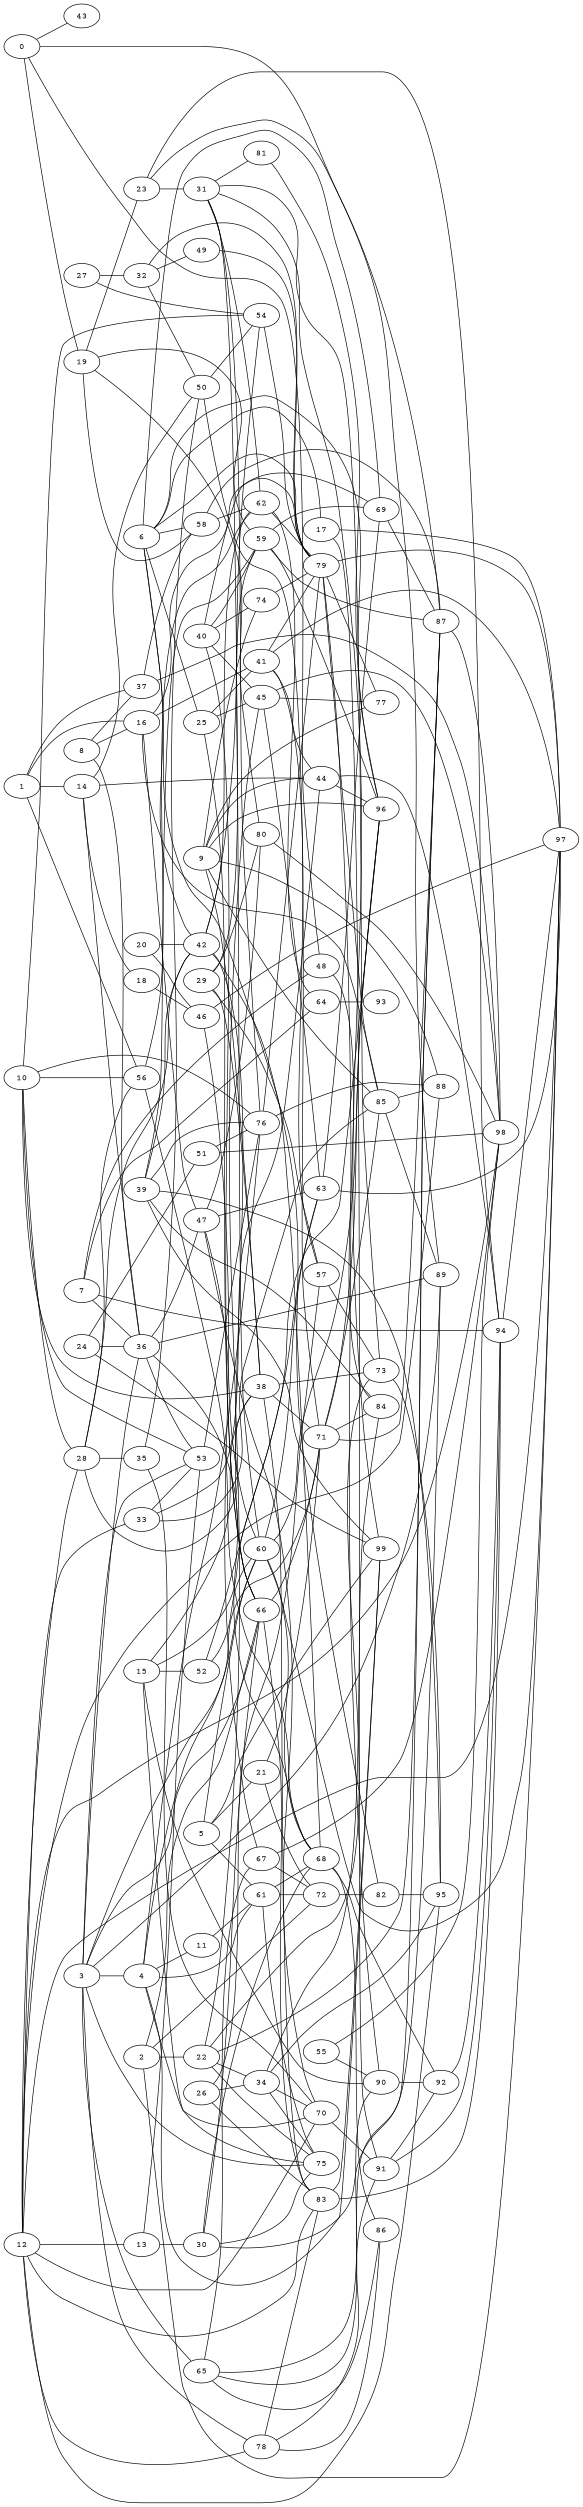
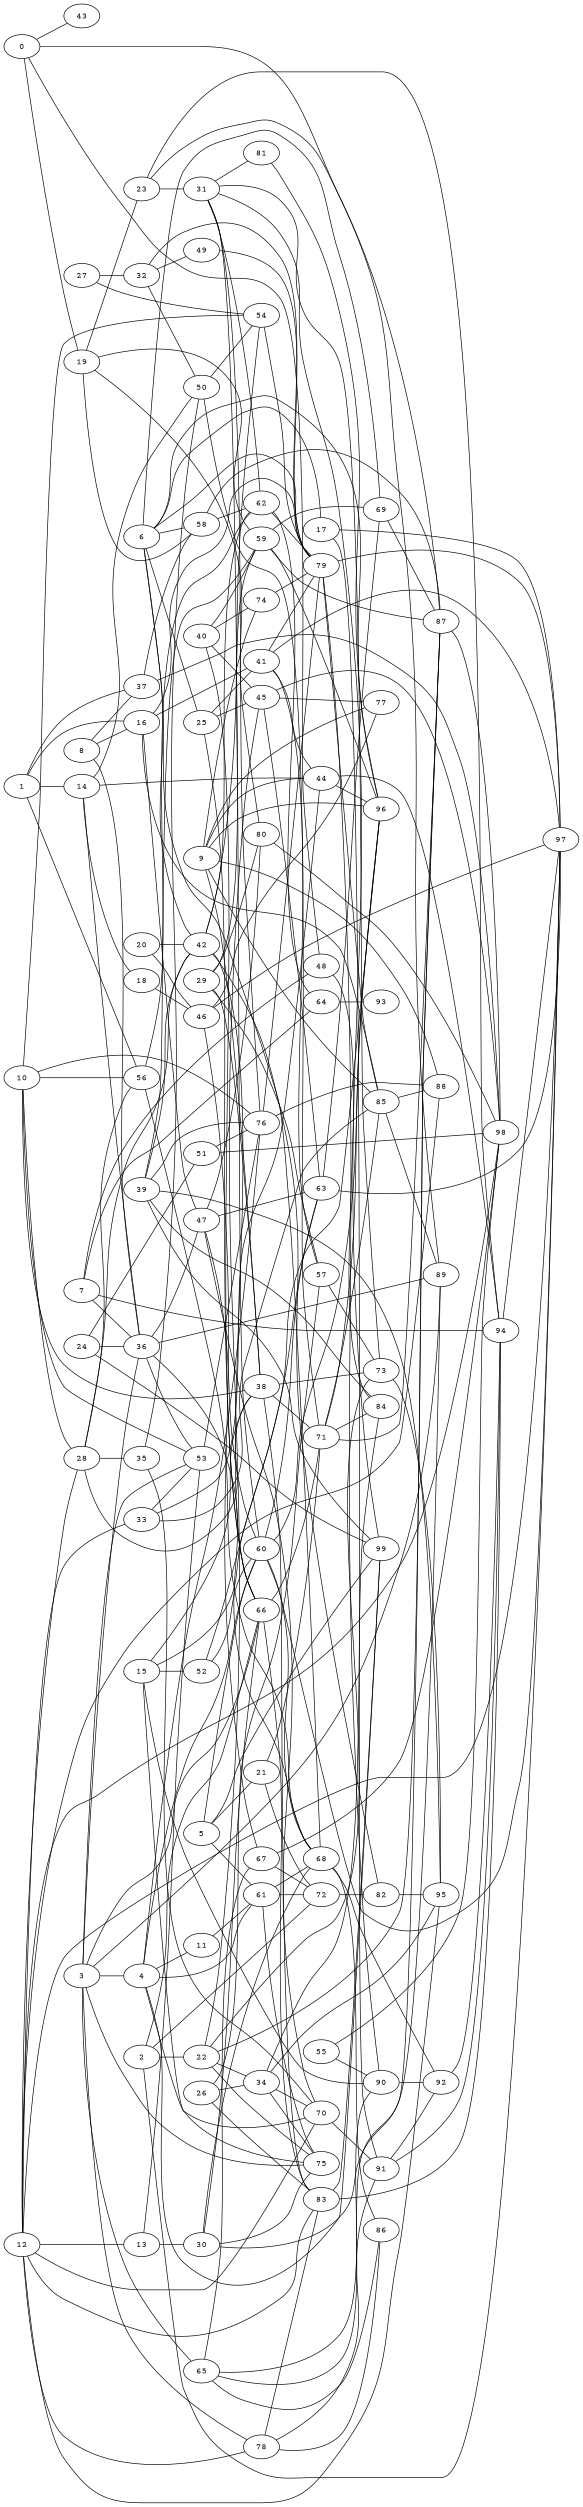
(270, 474) -> none
(343, 614) -> (282, 873)
(196, 1729) -> none
